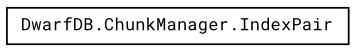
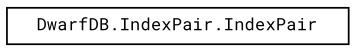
(178, 26) -> (178, 26)
